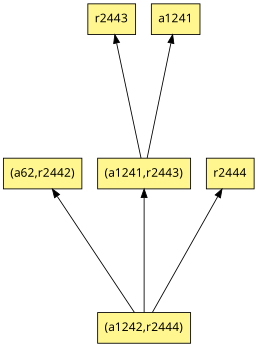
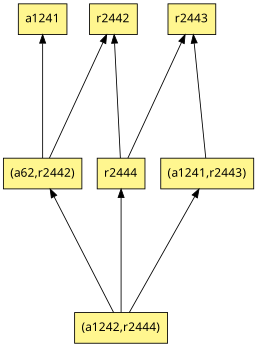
none -> (113, 19)
none -> (155, 100)
(159, 101) -> (43, 101)
